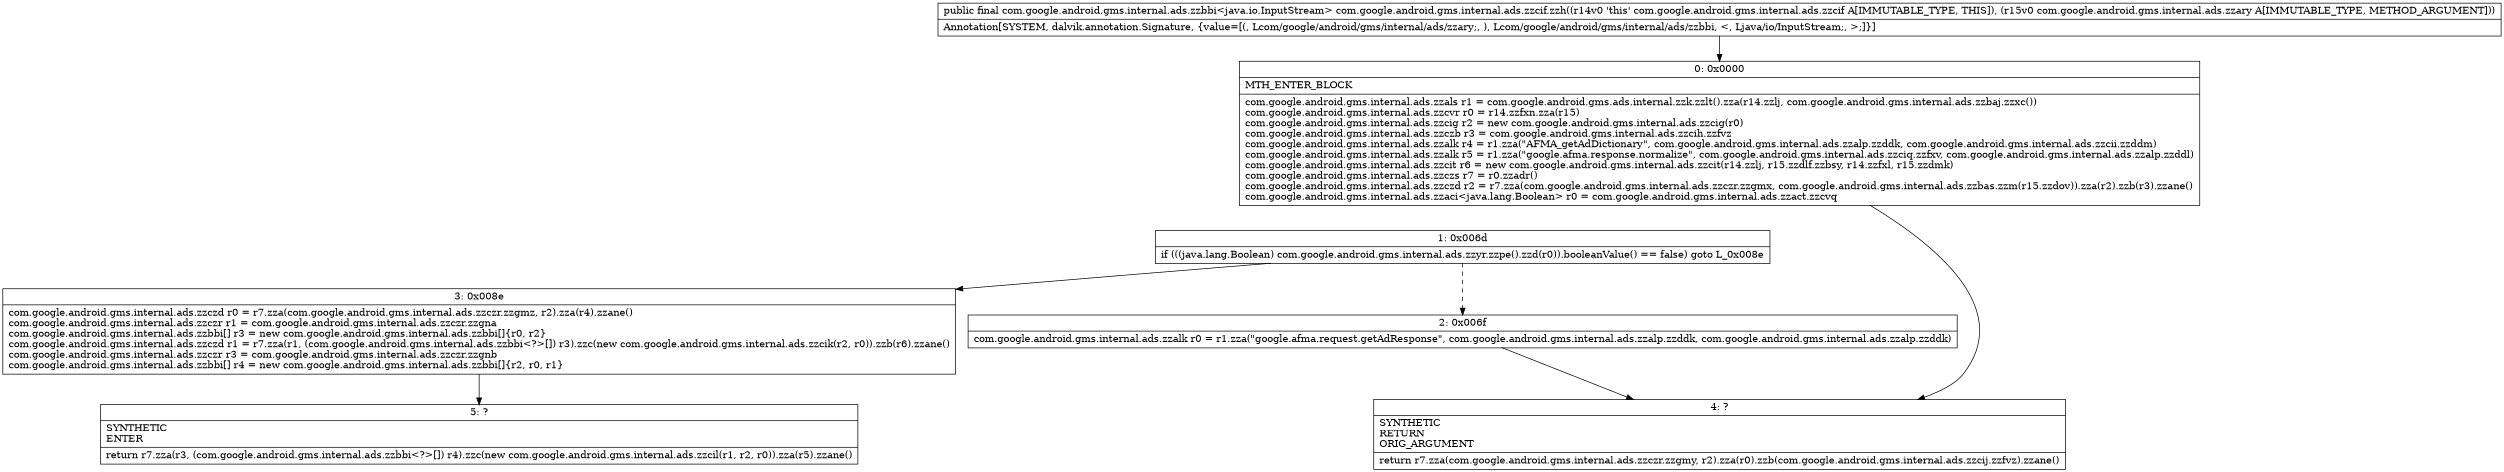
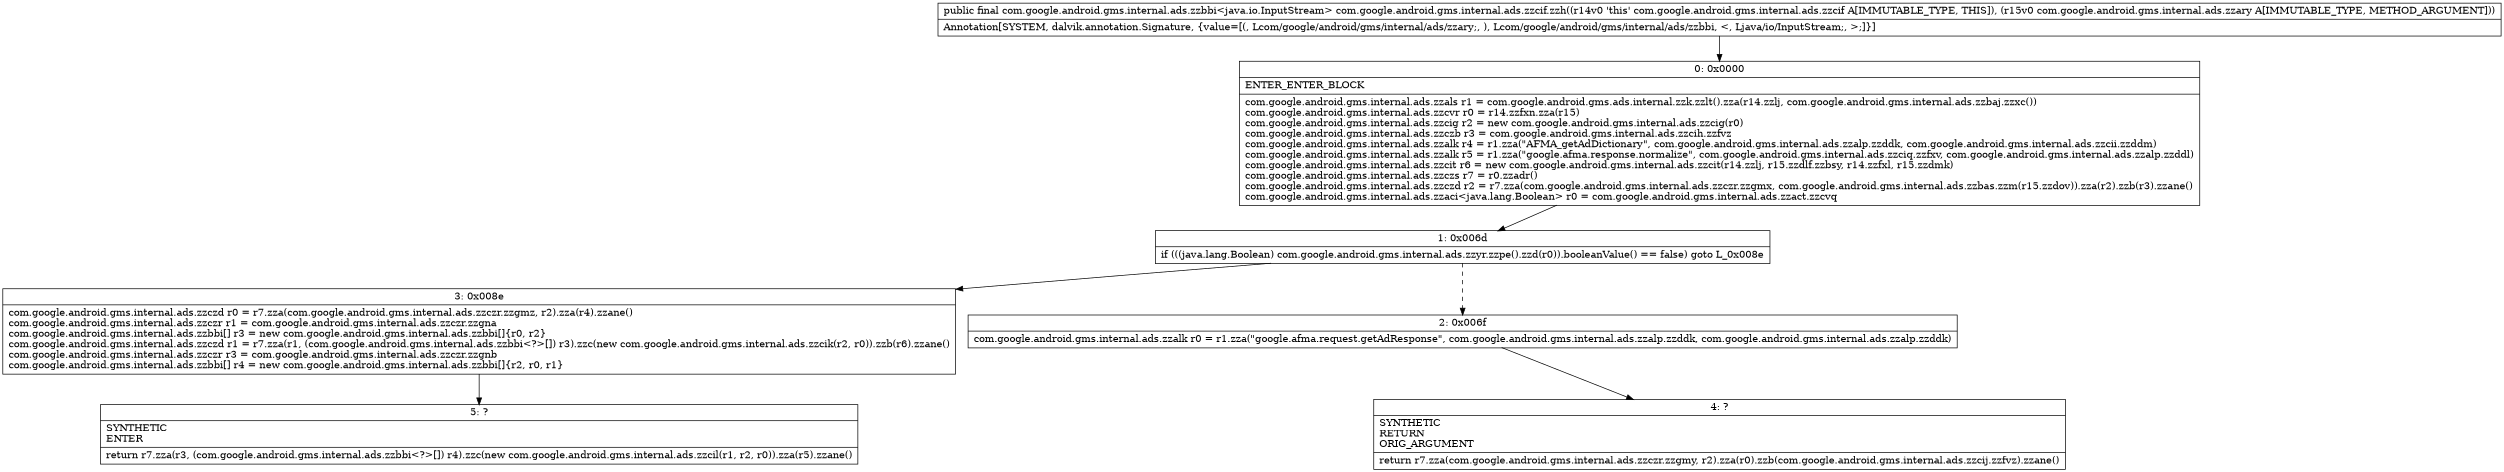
(1299, 85) -> (1305, 85)
(1968, 293) -> (1531, 217)
